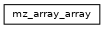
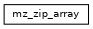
(52, 14) -> (46, 14)
